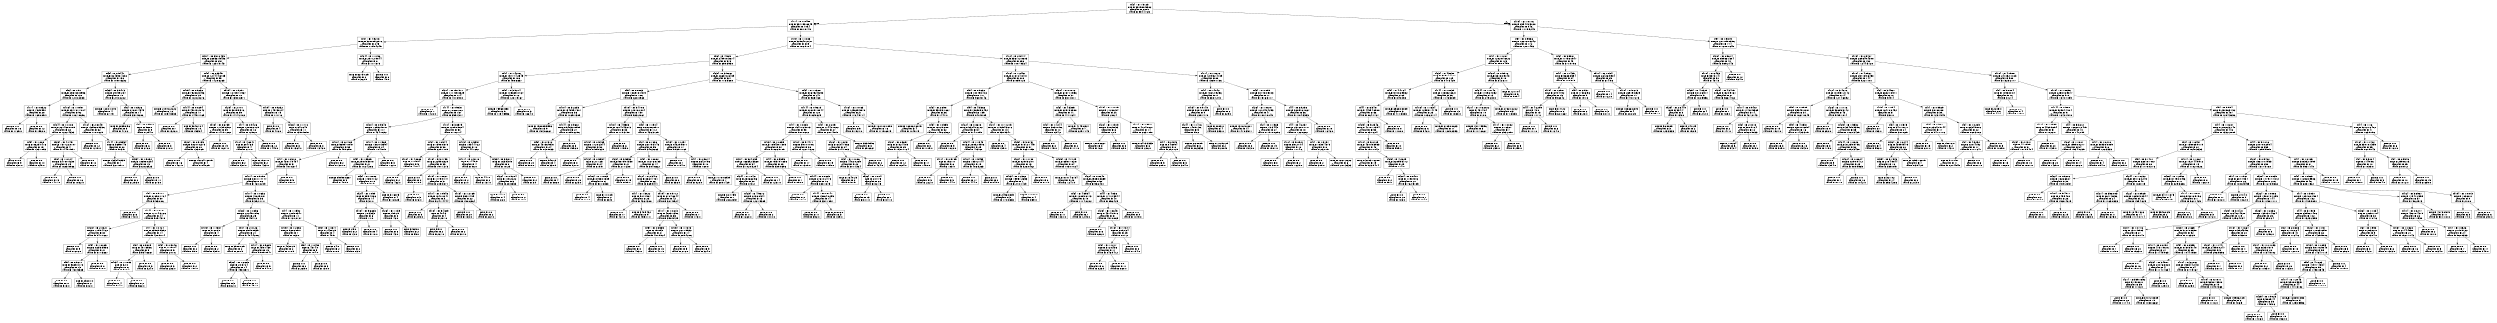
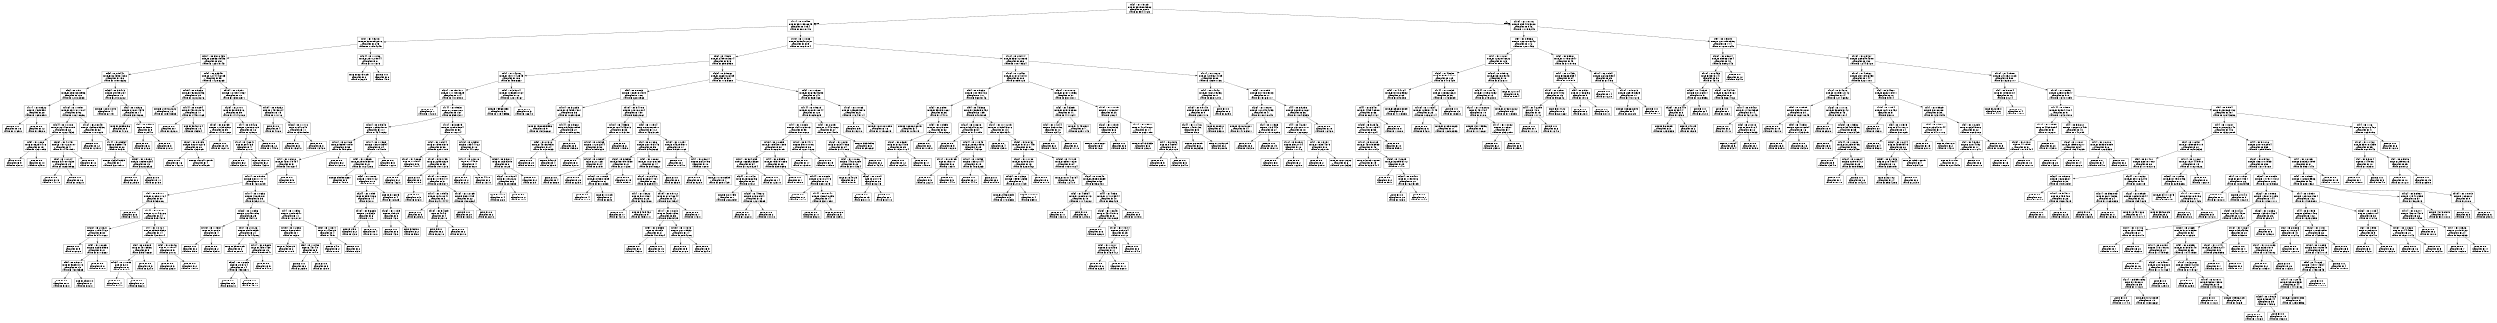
(378, 205) -> (391, 204)
